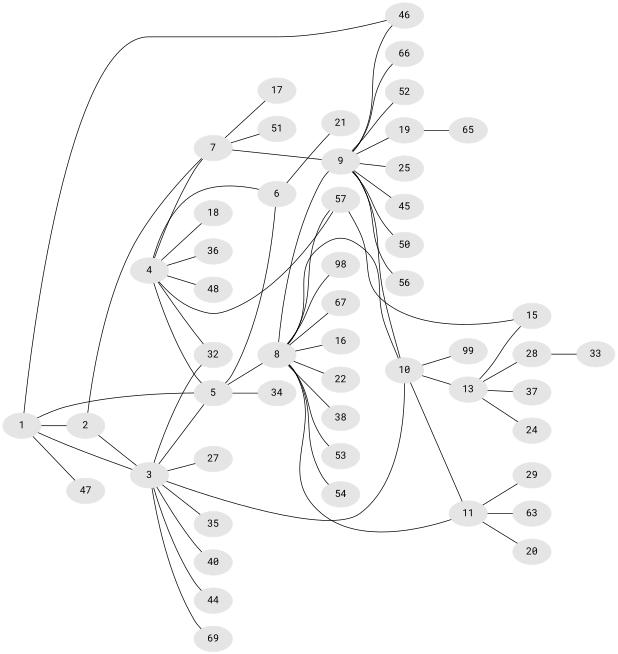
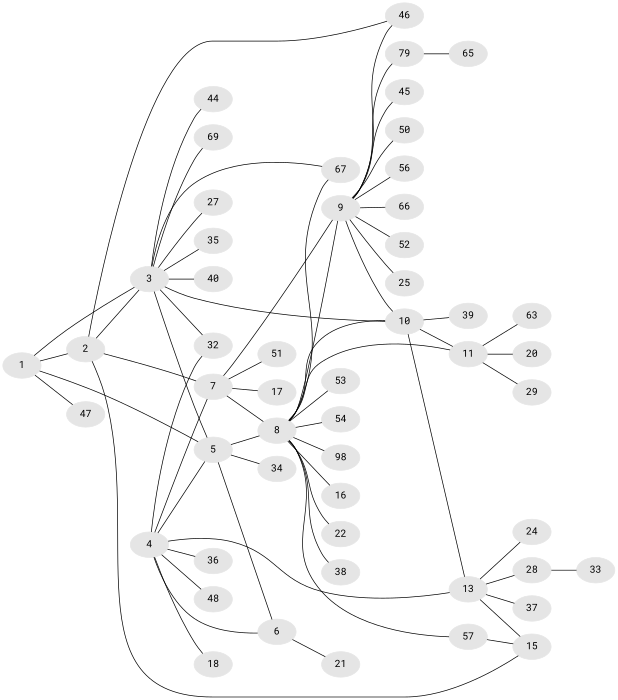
(92, 96) -> (160, 94)
(404, 130) -> (404, 54)
none -> (210, 174)
(253, 298) -> (303, 585)
(468, 351) -> (468, 316)
none -> (245, 409)
none -> (173, 690)
